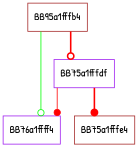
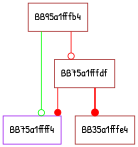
(71, 42) -> (71, 42)
(84, 74) -> (85, 74)
(32, 130) -> (32, 130)
(105, 130) -> (105, 130)
